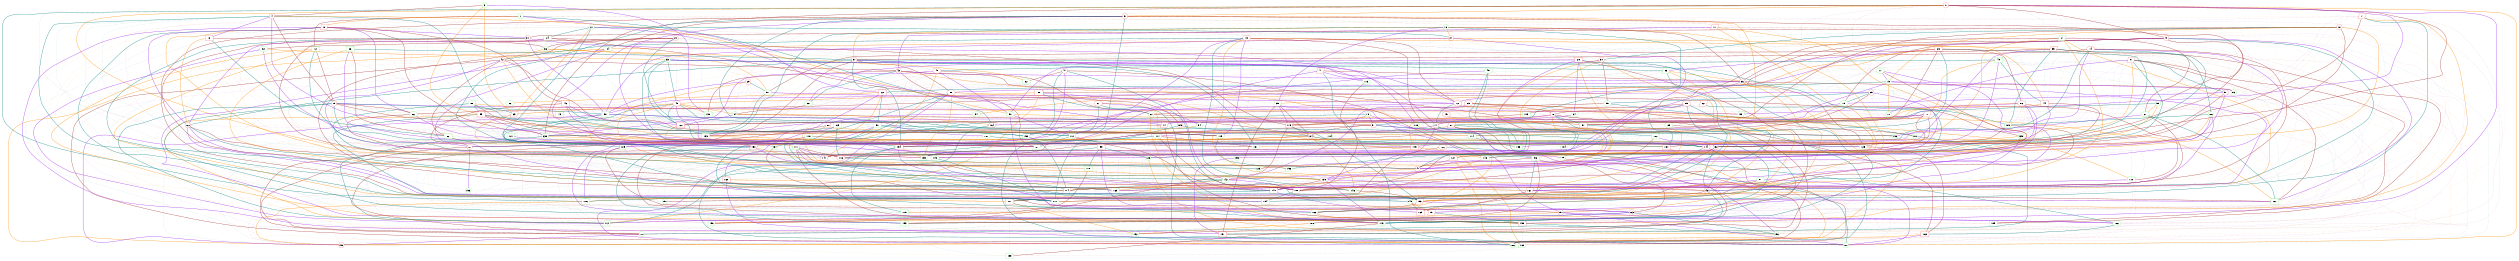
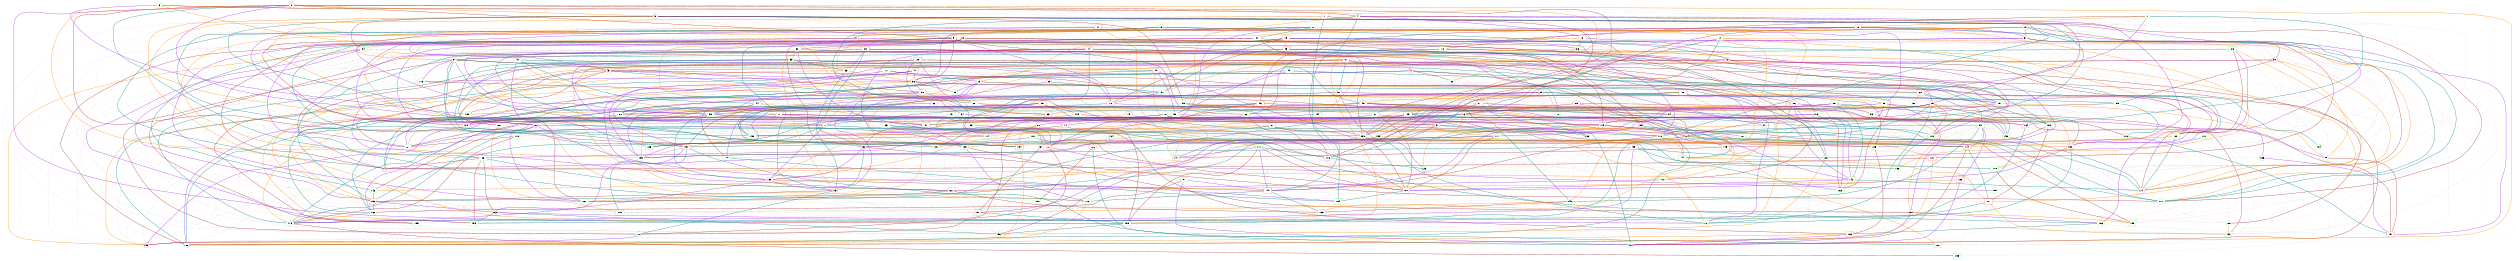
(1957, 120) -> (862, 192)
(1336, 204) -> (1297, 202)
